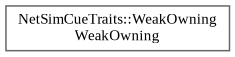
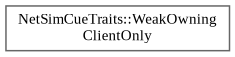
(118, 28) -> (118, 28)
